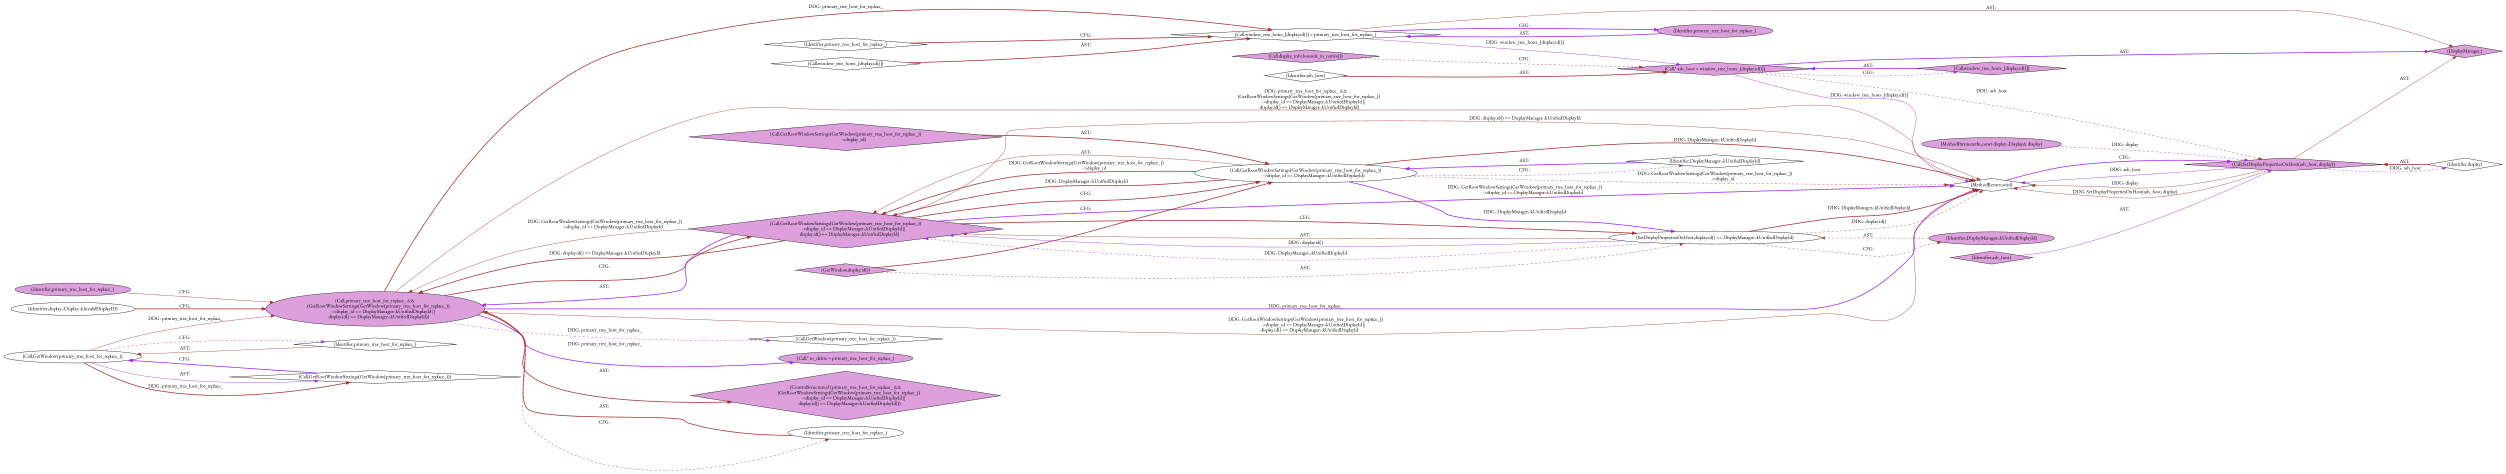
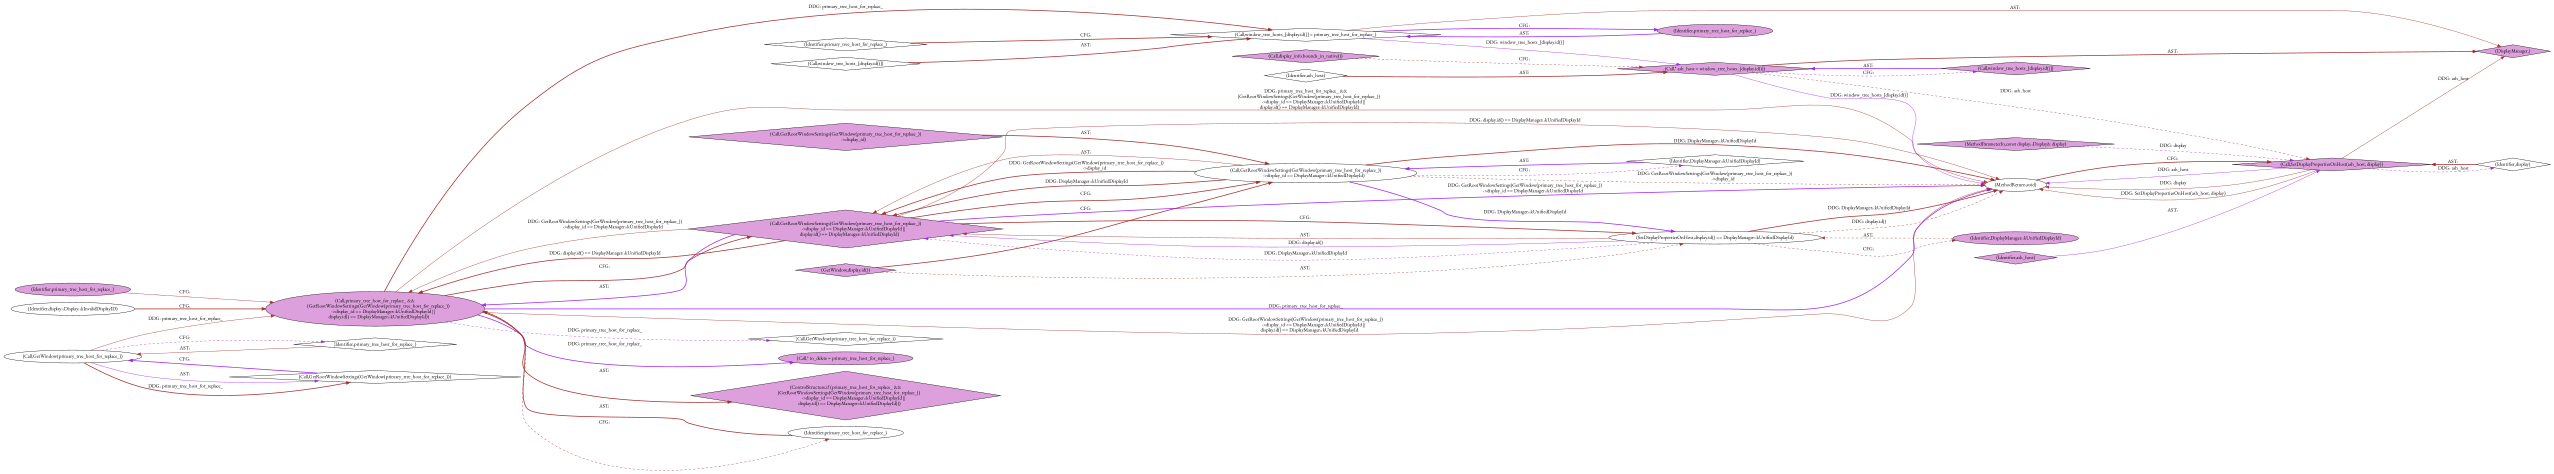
(2094, 55) -> (2118, 55)
(2405, 79) -> (2453, 79)
(1992, 144) -> (2016, 144)
(2116, 162) -> (2151, 163)
(1992, 185) -> (2016, 185)
